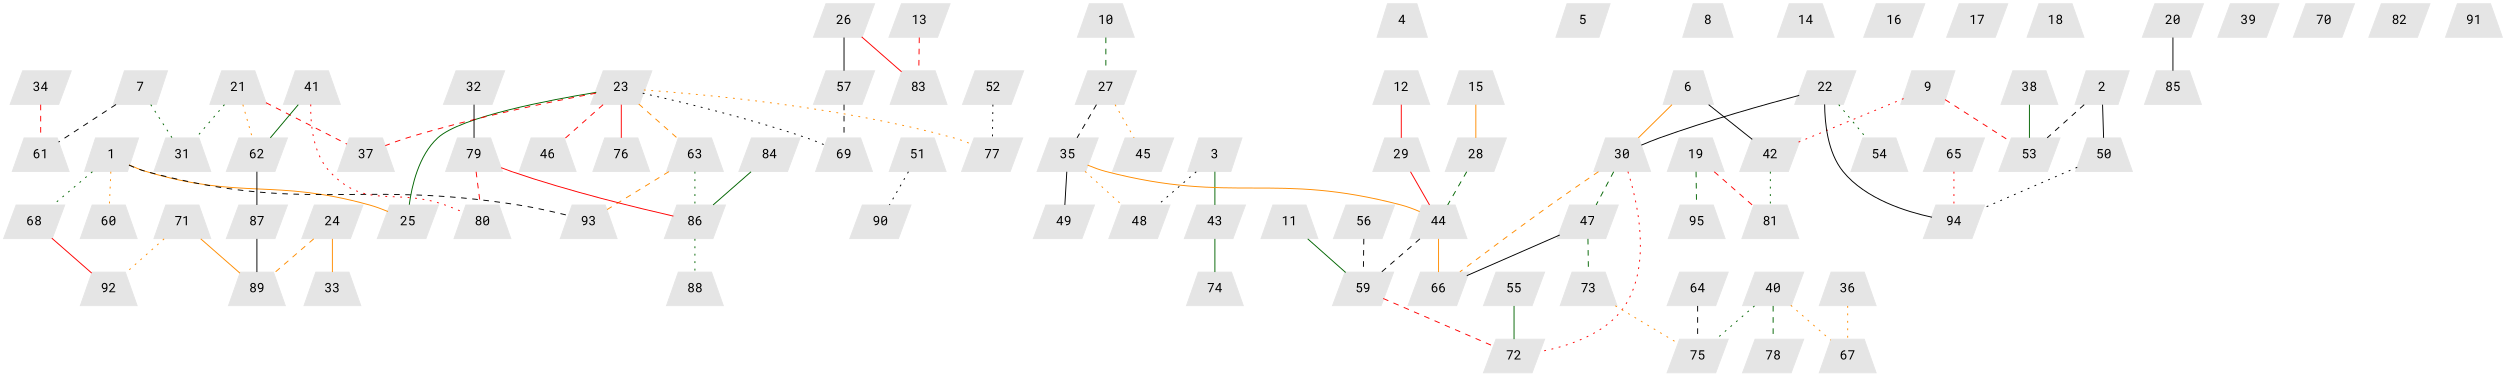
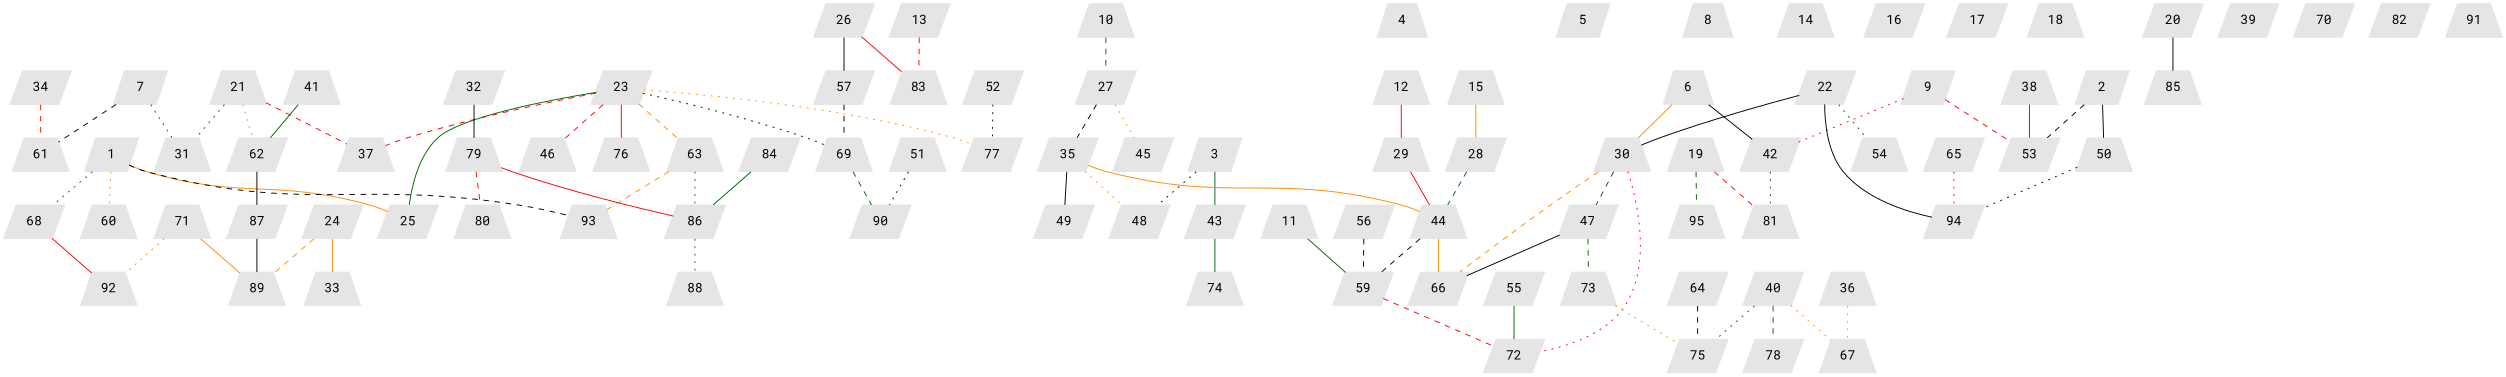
(349, 187) -> none
none -> (862, 188)
